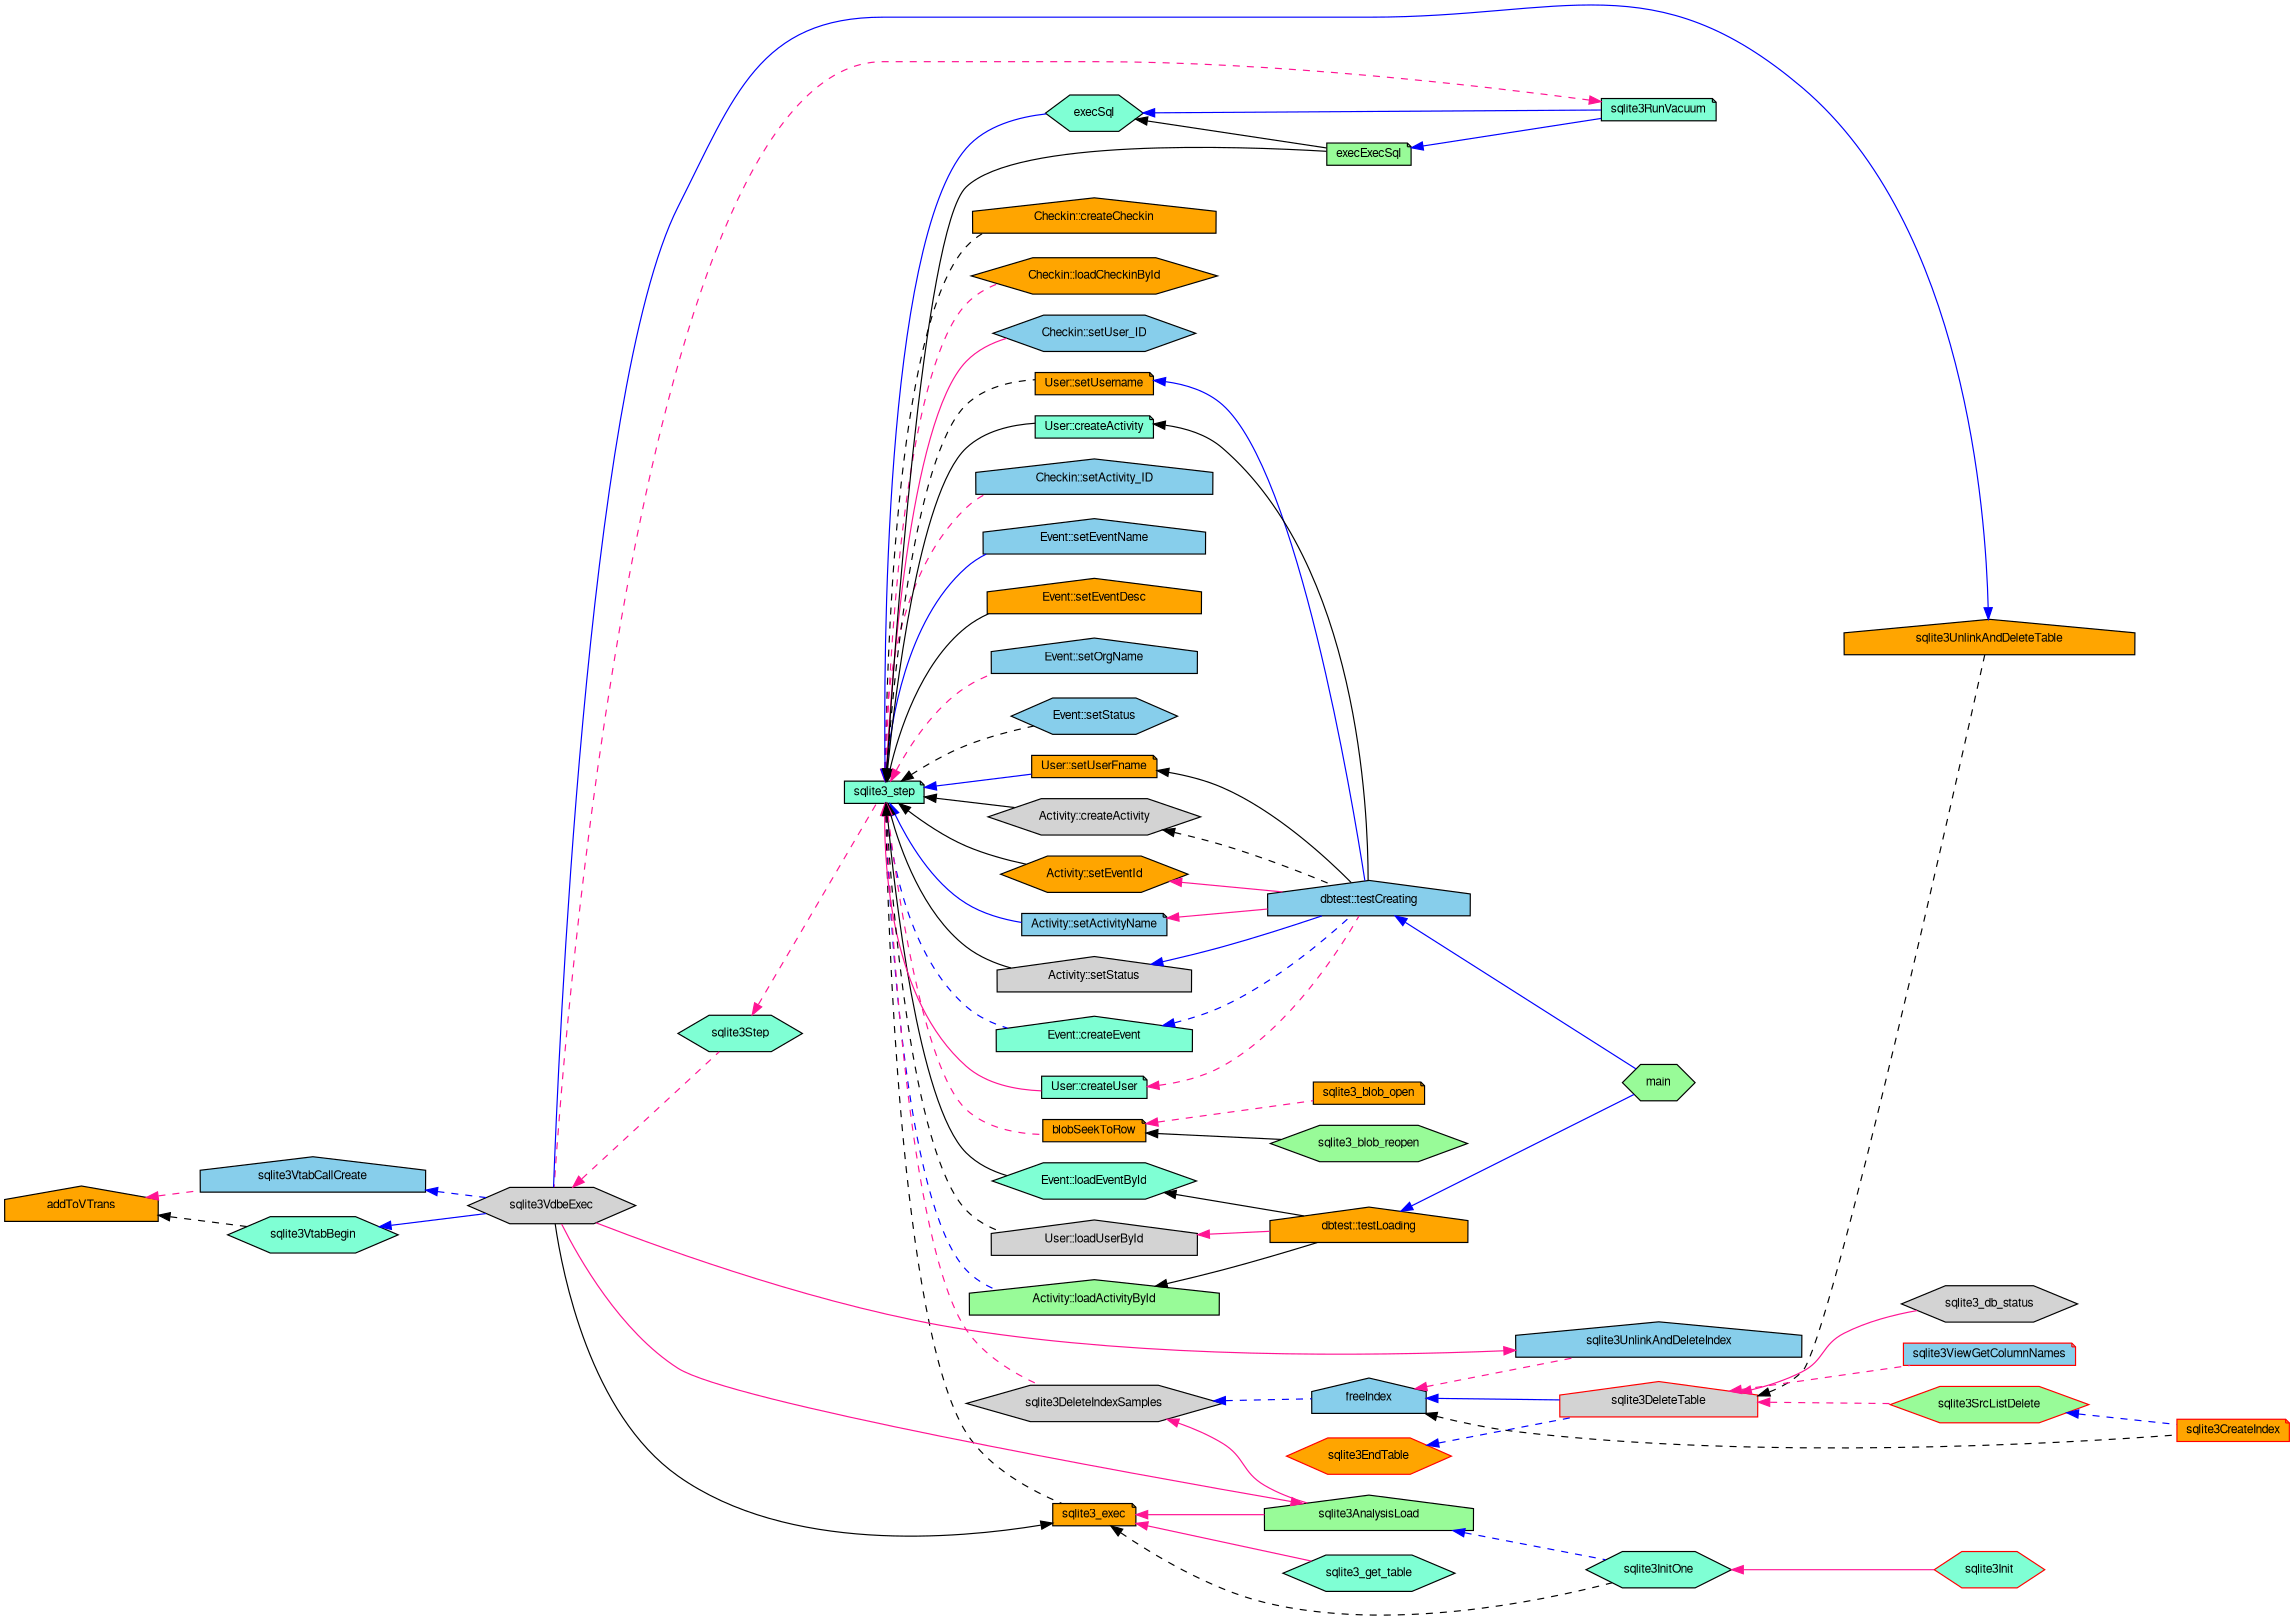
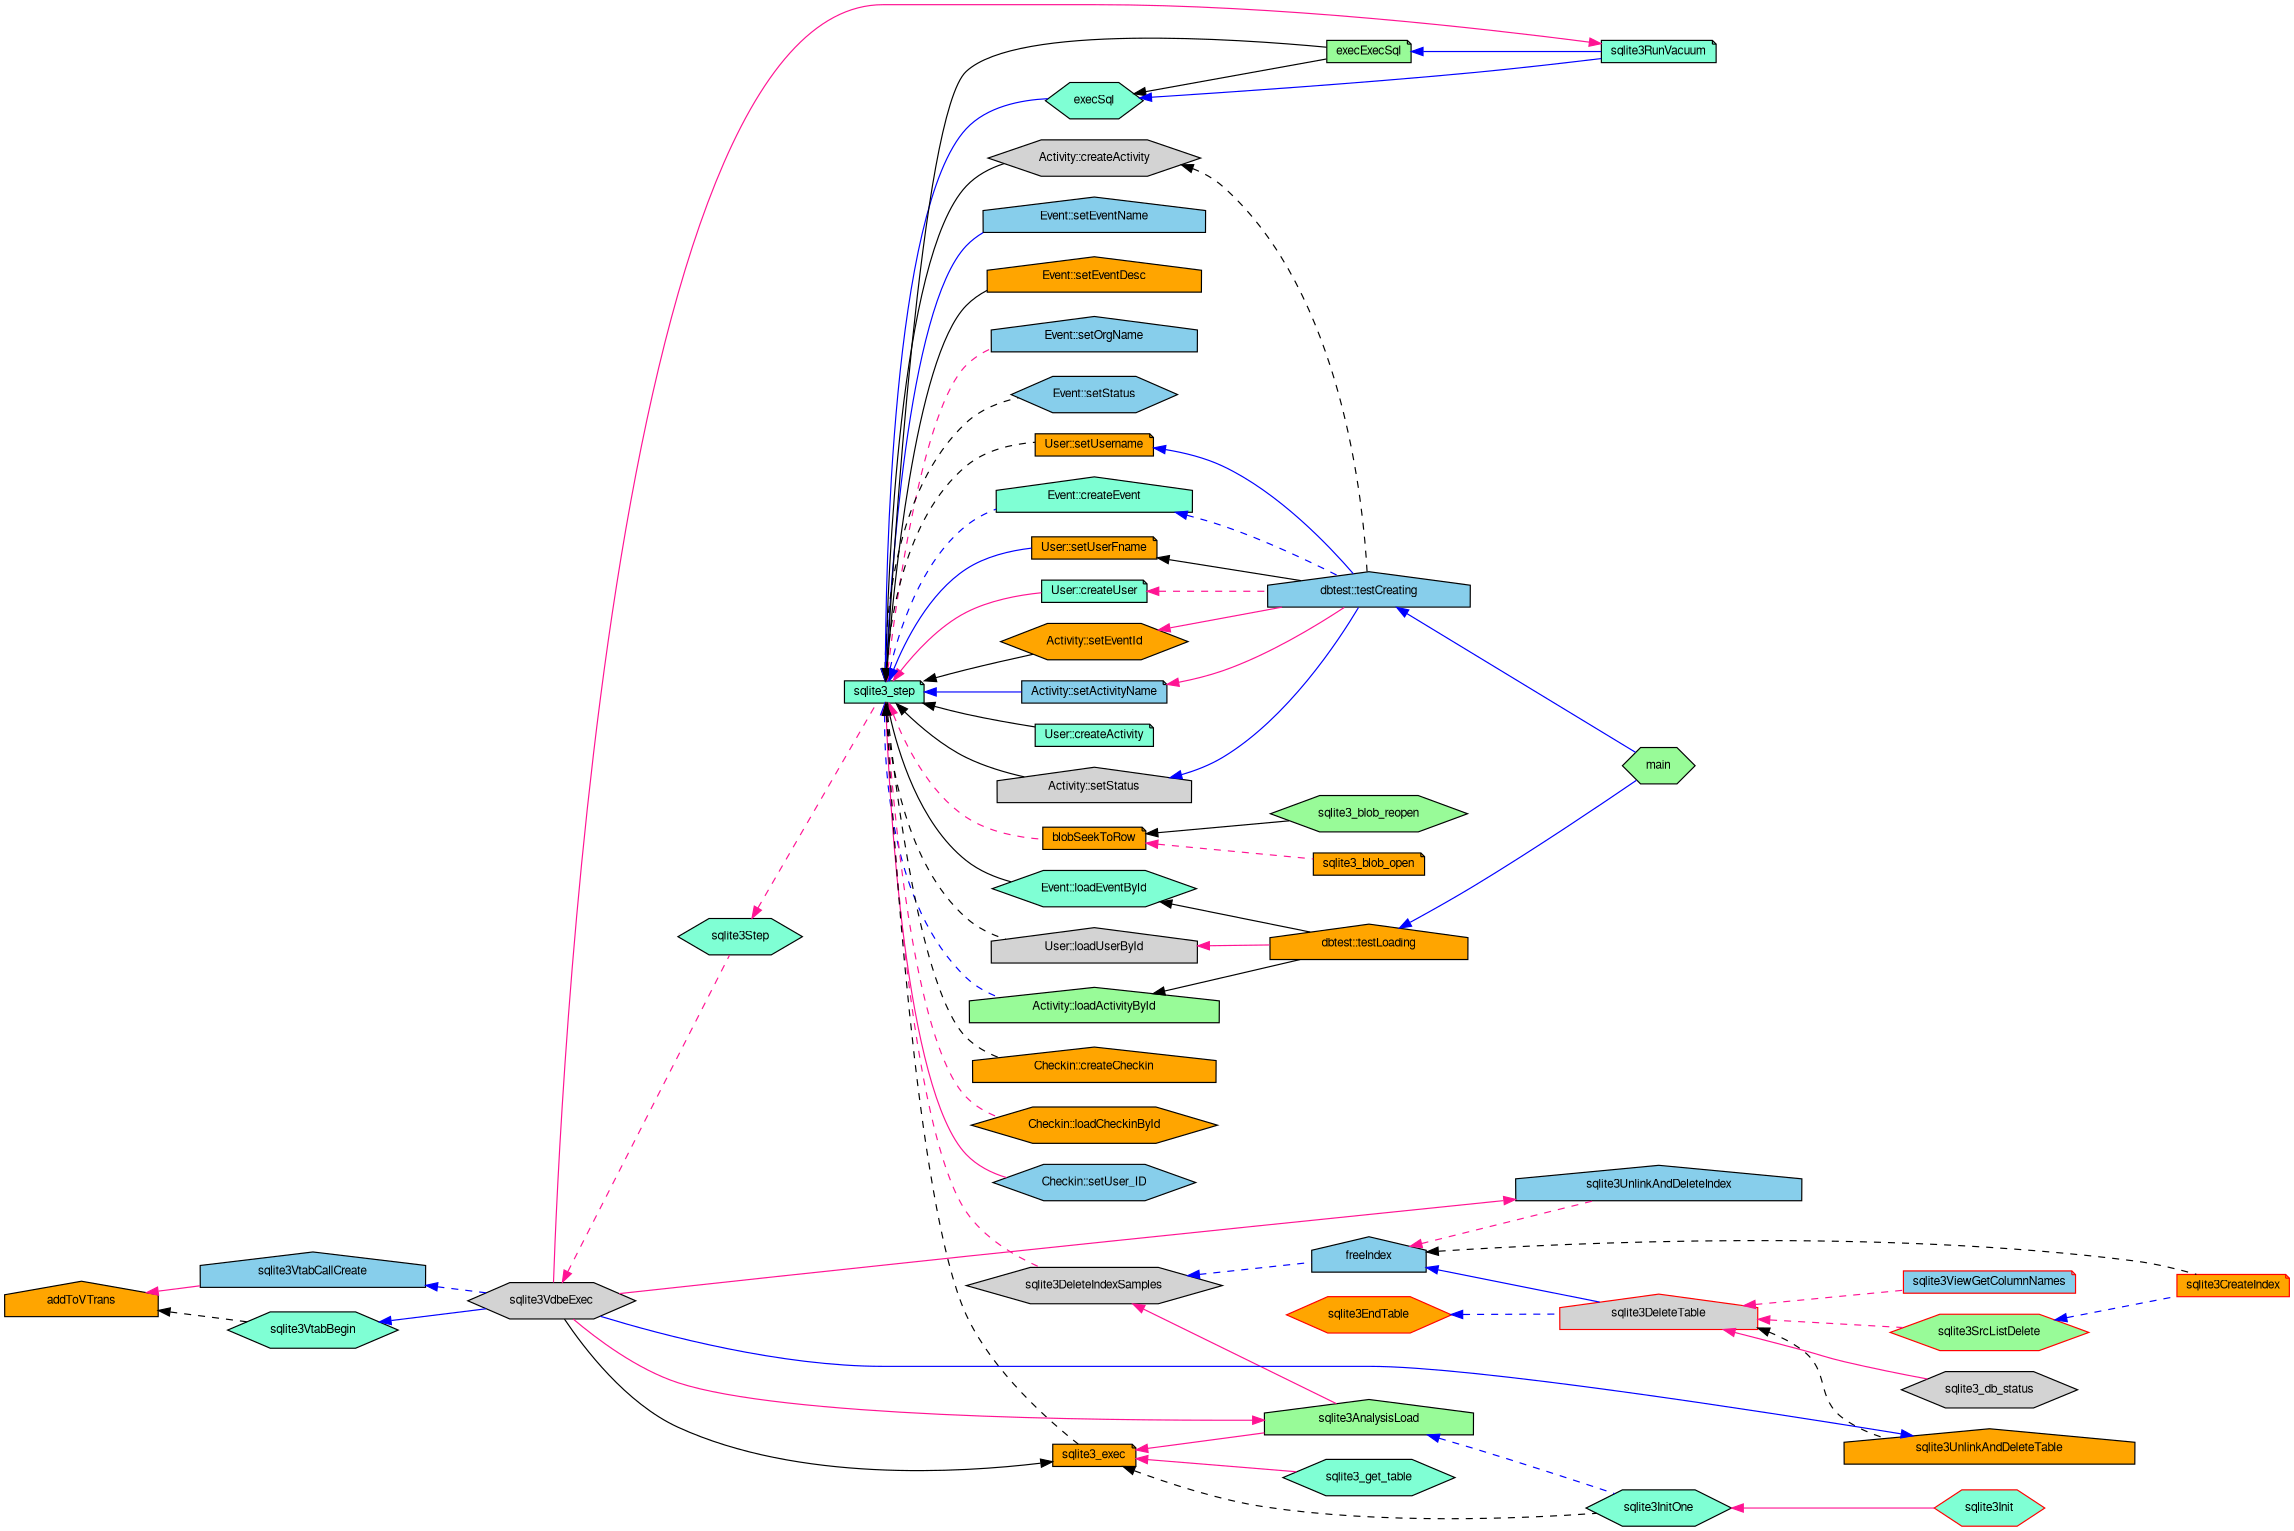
(721, 243) -> (693, 256)
(1094, 478) -> none
(1329, 619) -> none
(179, 1193) -> (179, 1288)
